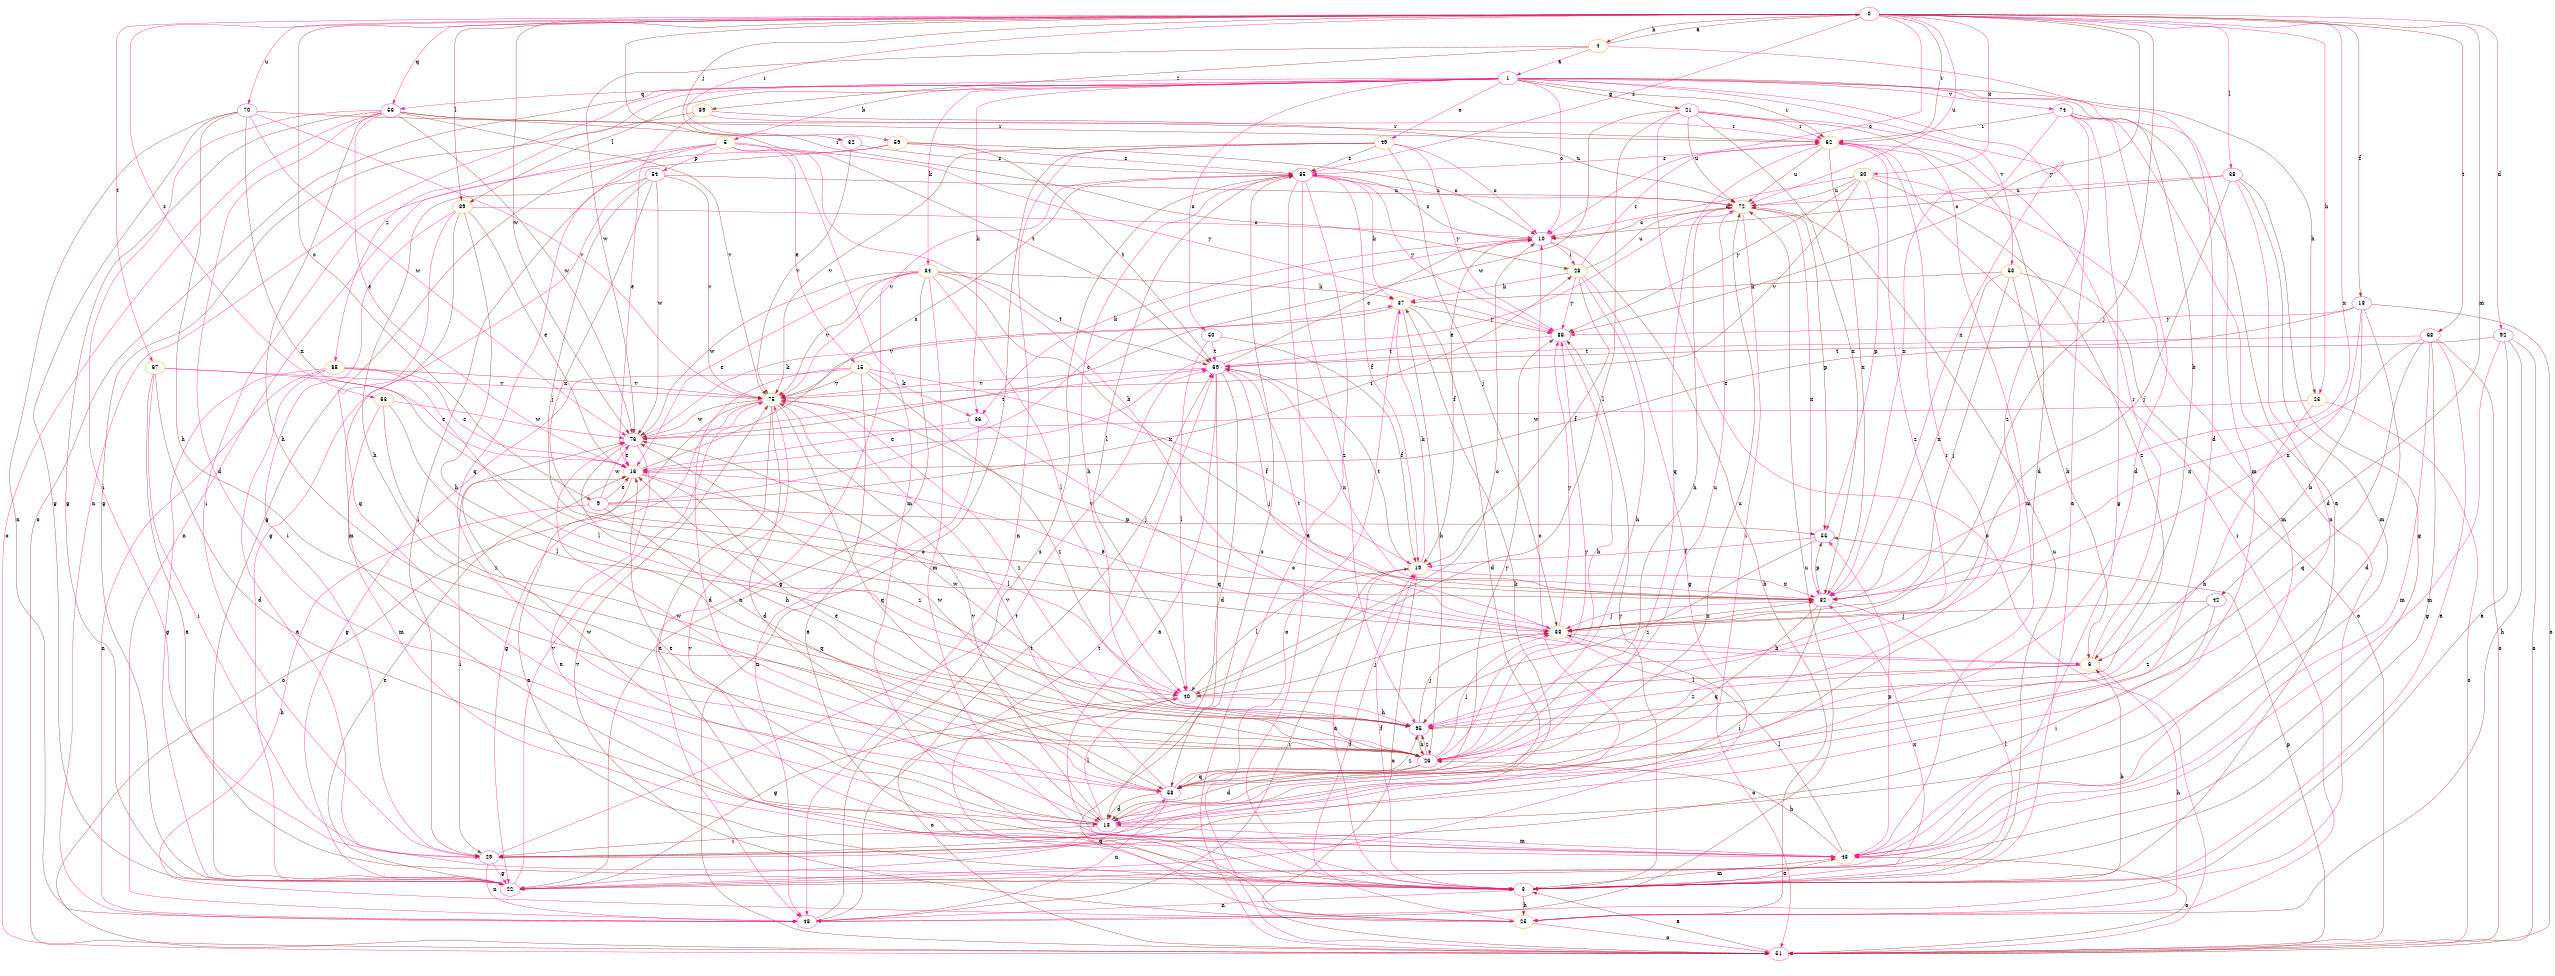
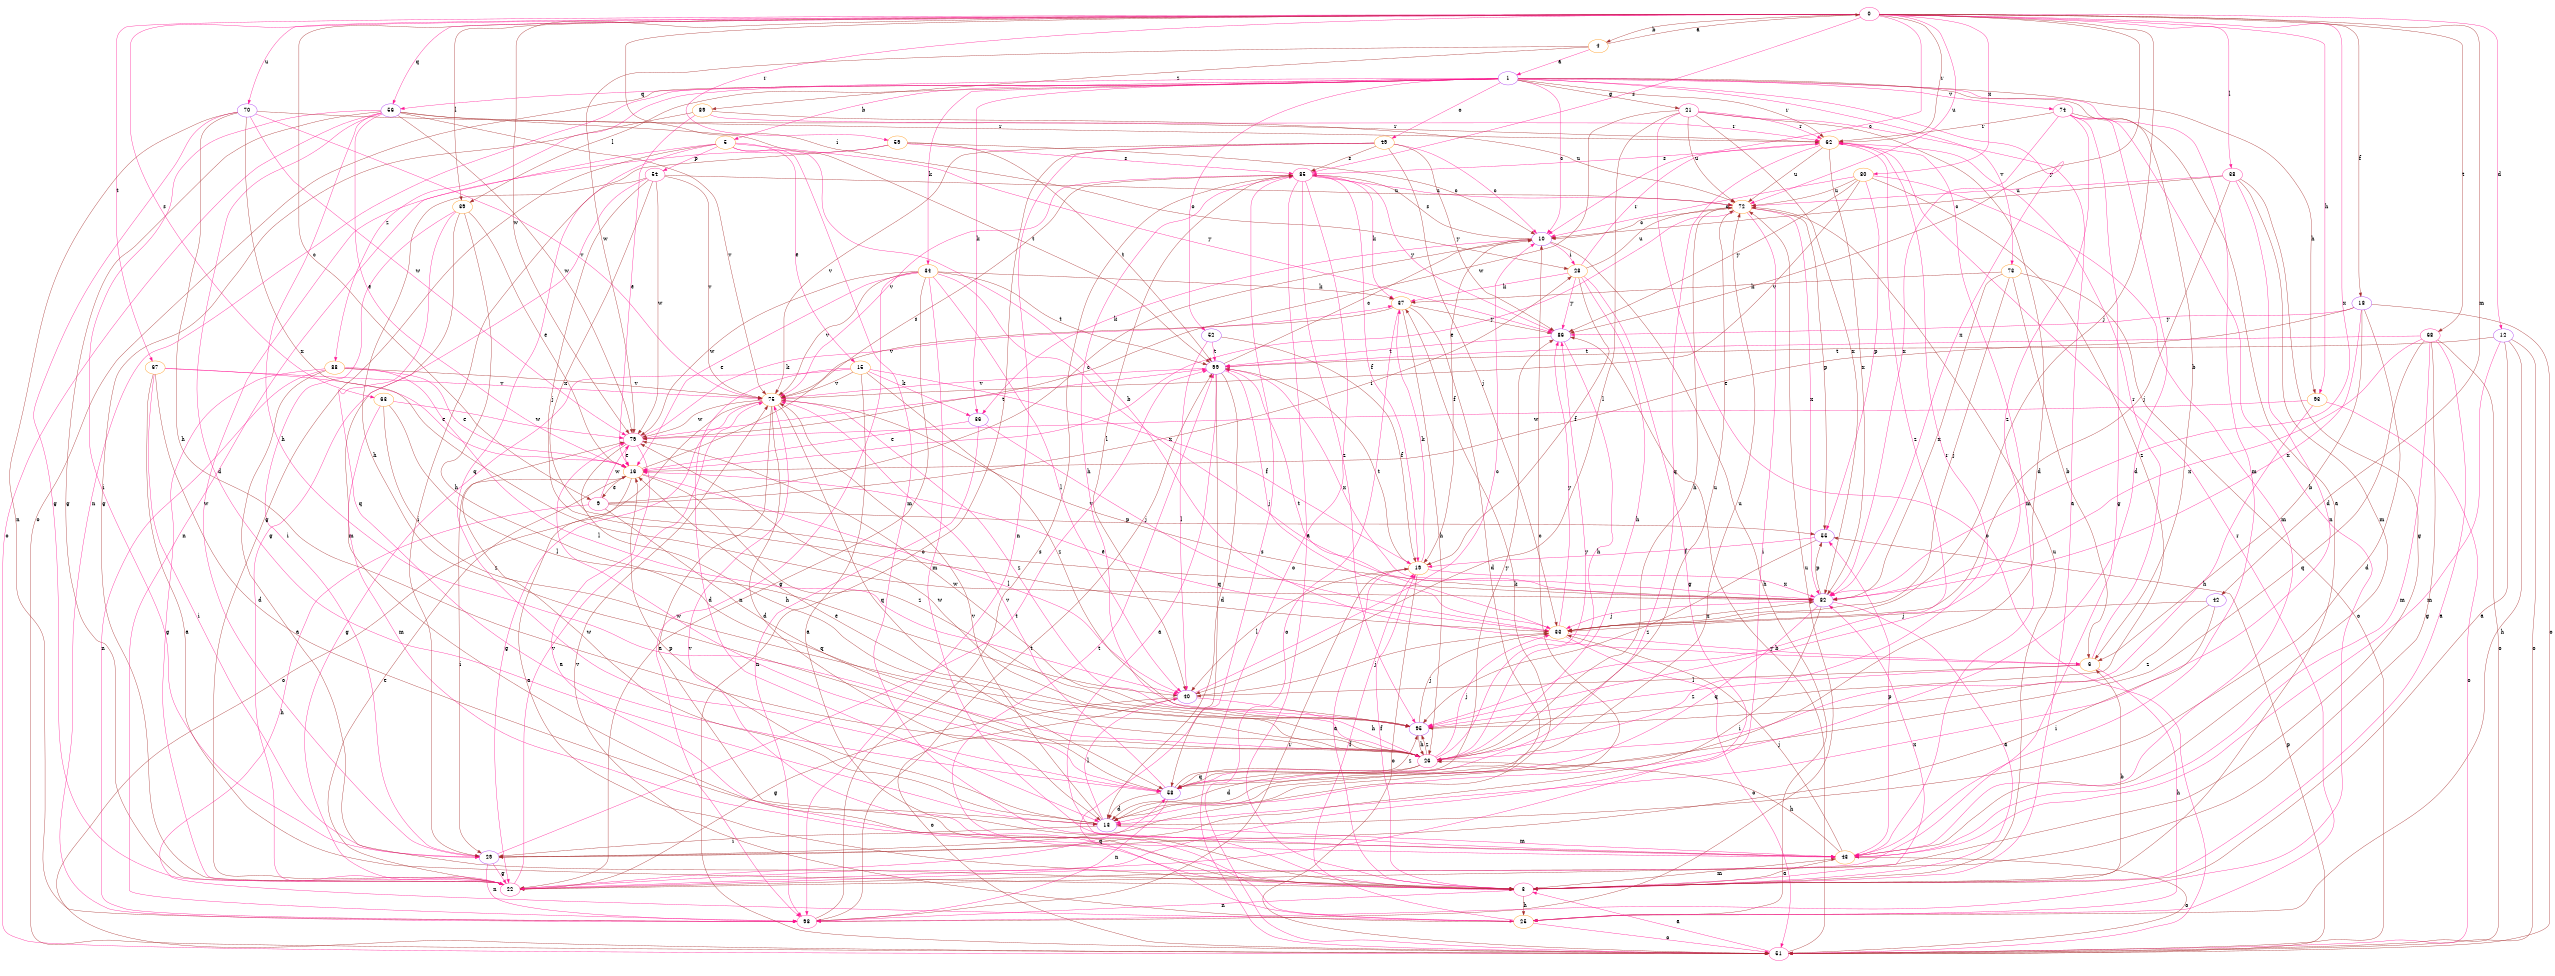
(852, 143) -> none
(1000, 217) -> none
(1455, 241) -> (1455, 241)
(2011, 271) -> (2011, 271)
(1211, 335) -> (1211, 335)
(2503, 335) -> (2503, 335)
(1216, 368) -> (1216, 368)
(1051, 392) -> (1051, 392)
(2317, 400) -> (2317, 400)
(633, 440) -> (633, 440)
(616, 491) -> (614, 484)
(206, 504) -> (206, 504)
(1470, 542) -> (1470, 542)
(1351, 561) -> (1351, 561)
(1681, 566) -> (1681, 566)
(2175, 628) -> none
(639, 646) -> (639, 646)
(59, 648) -> (59, 648)
(671, 649) -> (671, 649)
(1643, 675) -> (1754, 634)
(1303, 702) -> (1338, 721)
(1615, 739) -> (1615, 739)
(1779, 745) -> (1779, 745)
(2006, 745) -> (2006, 745)
(1165, 754) -> (1165, 754)
(1573, 760) -> (1573, 760)
(1363, 791) -> (1404, 806)
(664, 870) -> (664, 870)
(807, 922) -> (807, 922)
(1653, 922) -> (1653, 922)
